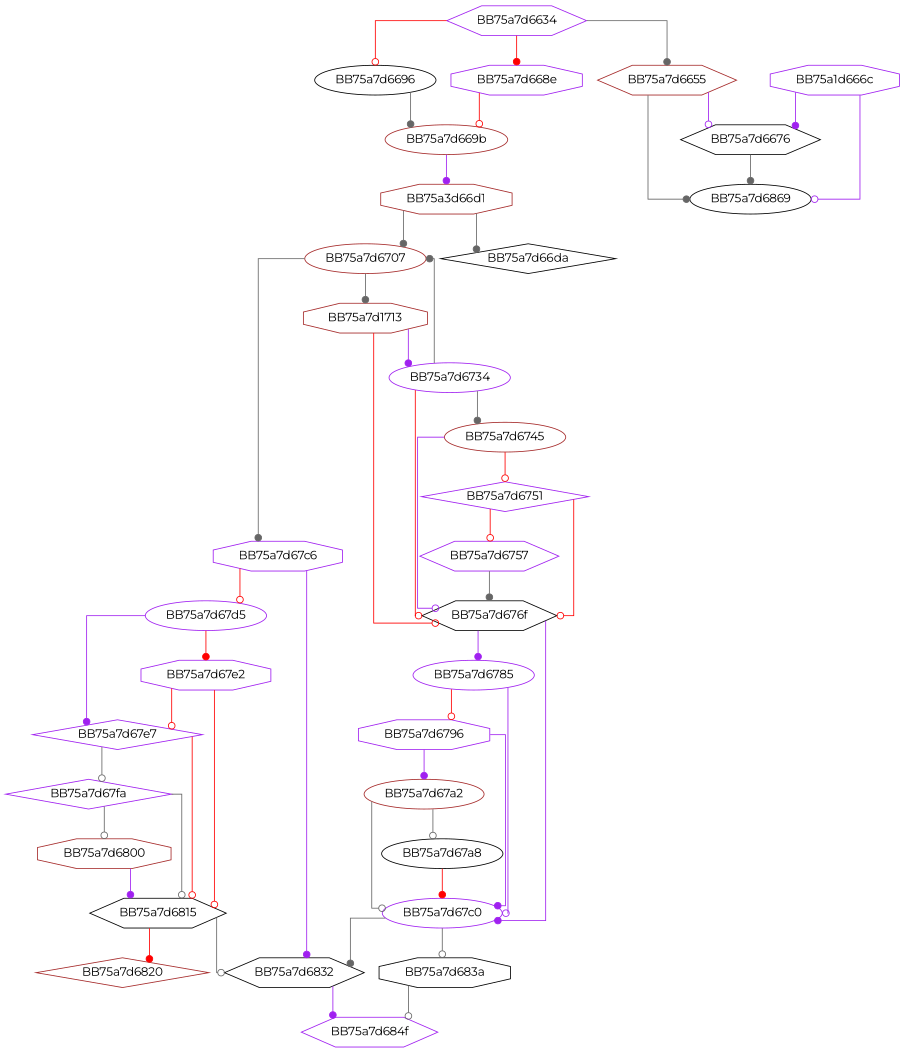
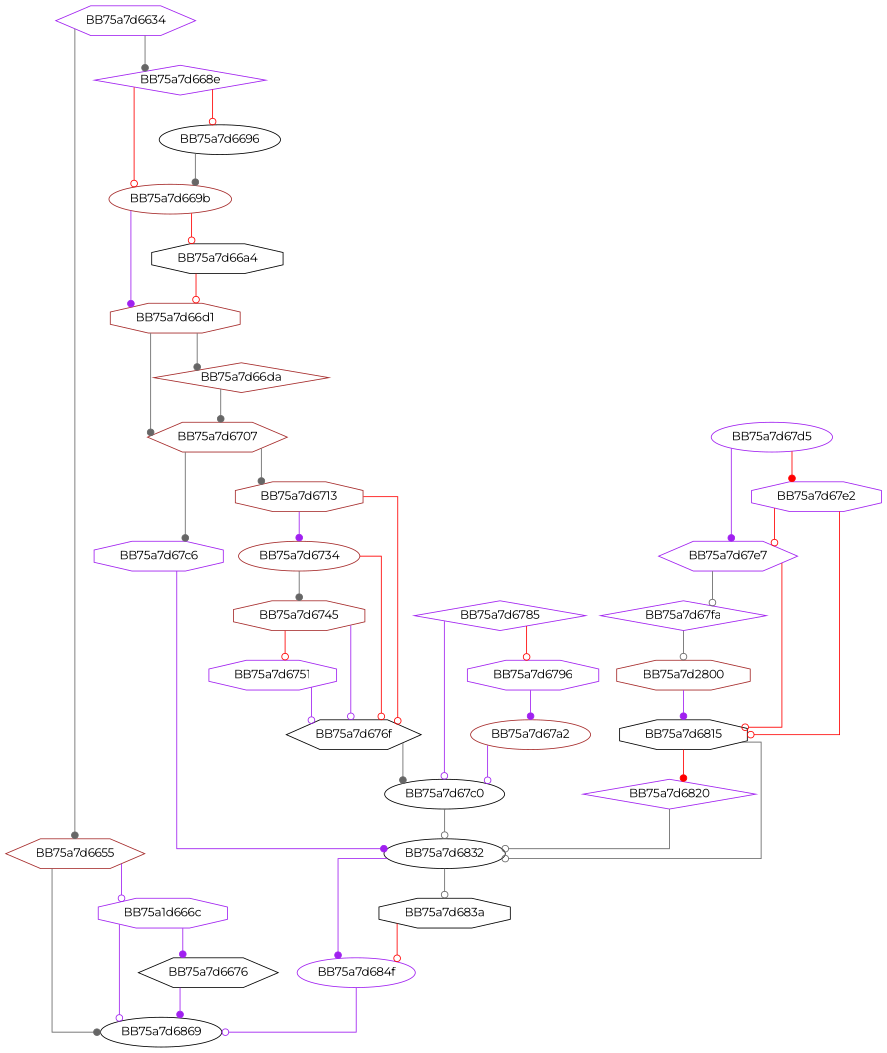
(392, 21) -> (213, 104)
(517, 47) -> (145, 50)
(517, 80) -> (180, 80)
(708, 107) -> (122, 879)
(751, 166) -> (180, 999)
(446, 199) -> (175, 318)
none -> (217, 259)
(365, 259) -> (217, 437)
(528, 259) -> (241, 378)
(434, 310) -> (221, 402)
(365, 318) -> (299, 497)
(450, 378) -> (299, 556)
(505, 437) -> (299, 616)
(505, 497) -> (273, 675)
(489, 556) -> none
(574, 563) -> (311, 702)
(240, 582) -> none
(478, 642) -> none
(474, 675) -> (500, 616)
(118, 735) -> (728, 556)
(546, 793) -> (403, 760)
(505, 815) -> none
(182, 838) -> none
none -> (609, 849)
(104, 854) -> (683, 675)
(442, 854) -> none
(372, 858) -> (488, 761)
(158, 913) -> (683, 735)
(442, 913) -> (445, 794)
(350, 922) -> (445, 821)
(442, 940) -> (445, 880)
(122, 973) -> (669, 794)
(294, 973) -> (445, 854)
(408, 999) -> (397, 939)
none -> (315, 1032)
(370, 1032) -> (356, 973)
